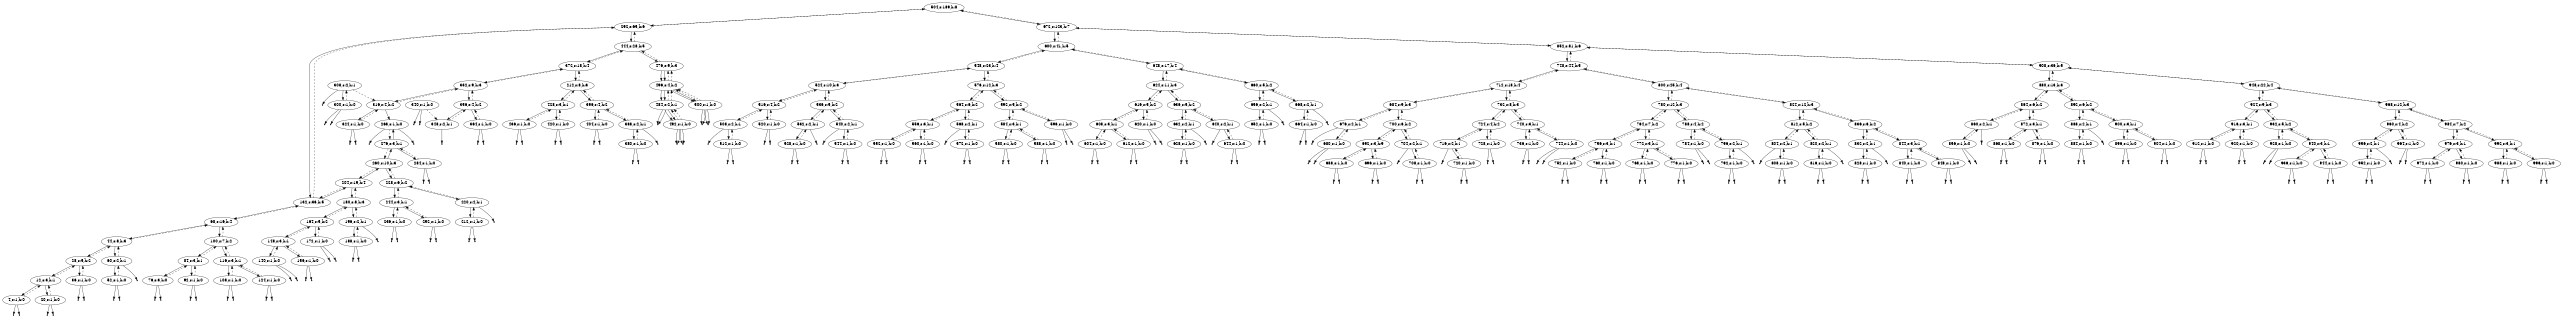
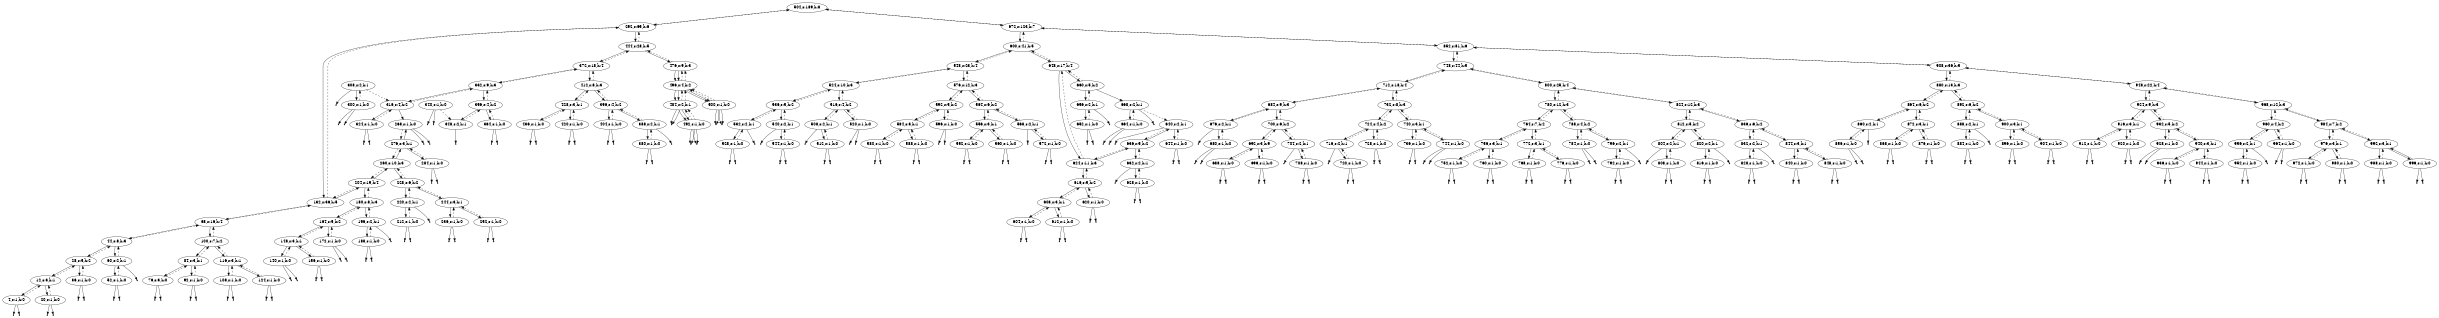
(577, 86) -> (591, 86)
(1286, 96) -> (1153, 114)
(2527, 154) -> (2403, 154)
